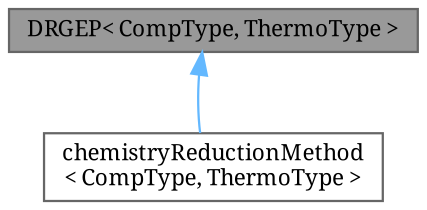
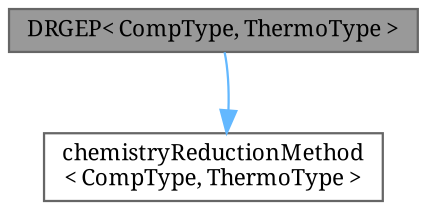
(198, 104) -> (228, 81)
